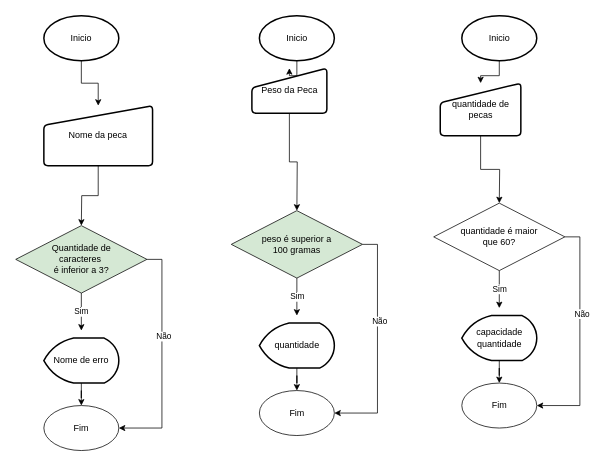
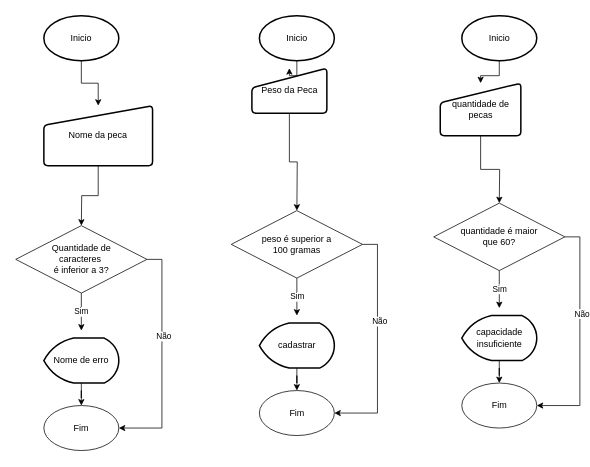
(297, 244) -> (297, 244)
(81, 259) -> (81, 259)
(500, 338) -> (500, 338)
(297, 345) -> (297, 345)
